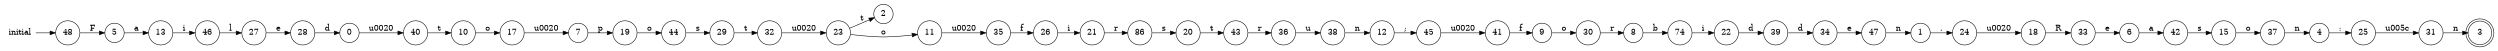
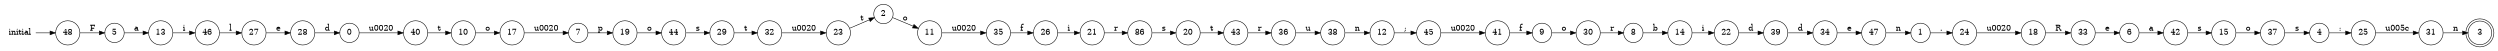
(2297, 29) -> (2297, 29)
(1680, 33) -> (1680, 33)
(881, 37) -> (903, 22)
